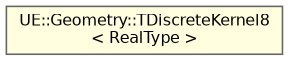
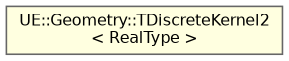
(144, 30) -> (144, 30)
